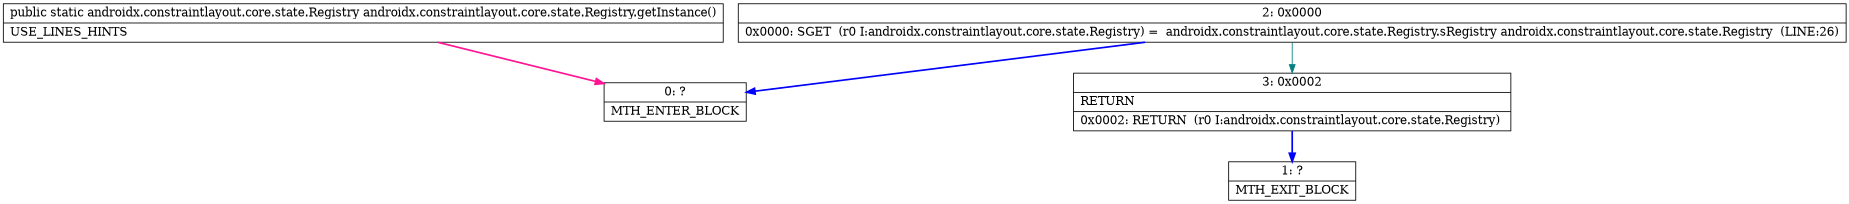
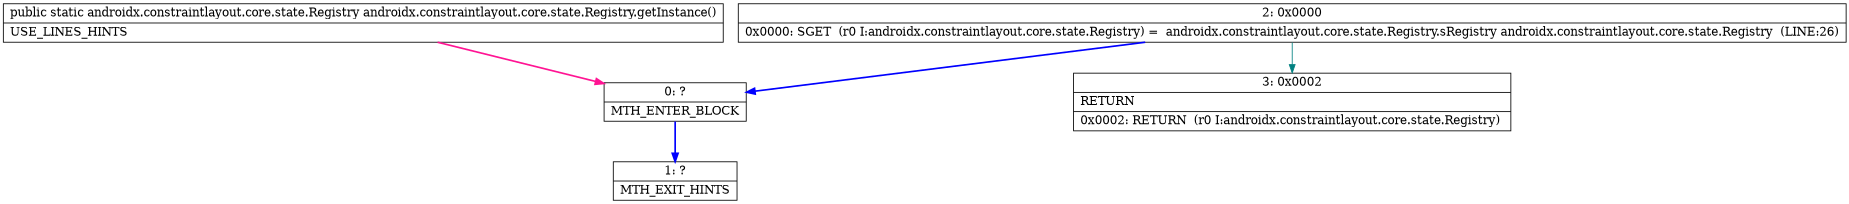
(1292, 142) -> (675, 137)
(1292, 190) -> (675, 190)
